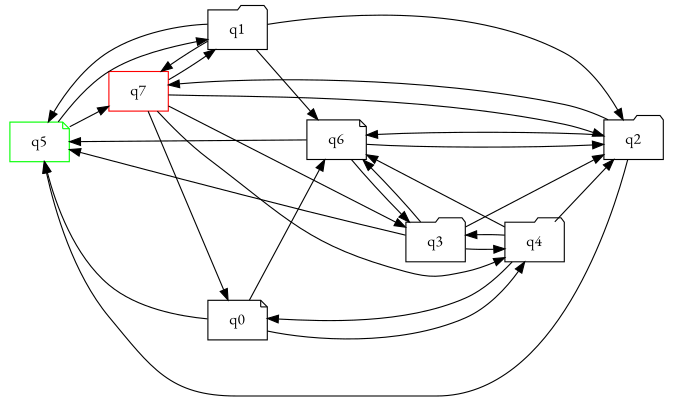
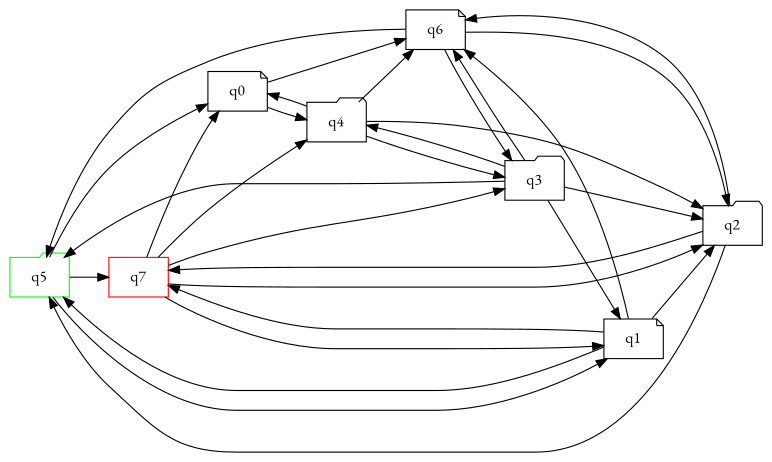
(238, 30) -> (634, 339)
(40, 142) -> (40, 277)
none -> (581, 255)
(100, 276) -> (109, 168)
